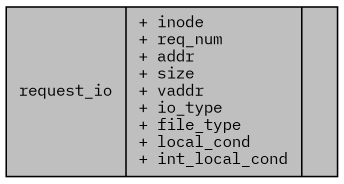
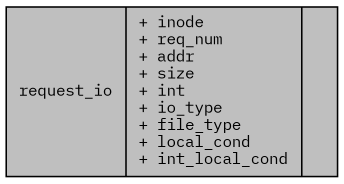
(172, 91) -> (163, 91)
